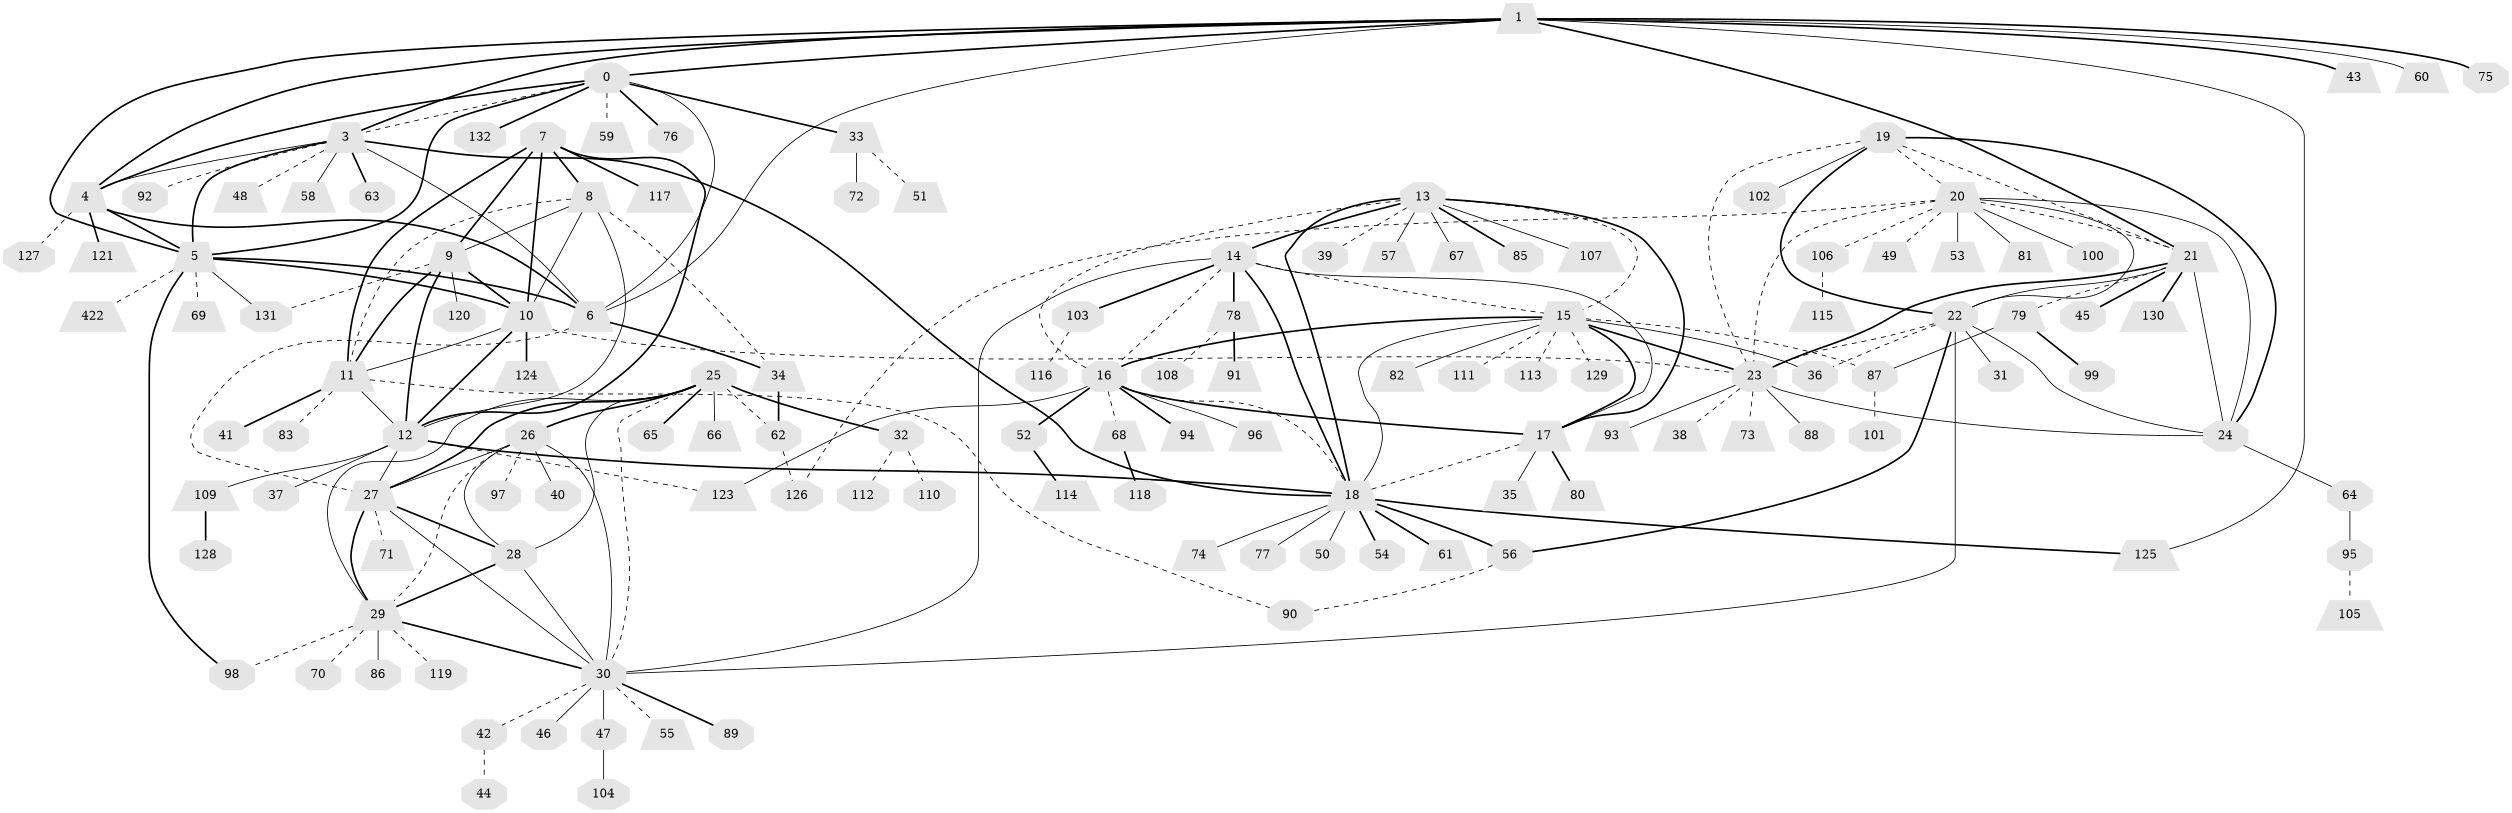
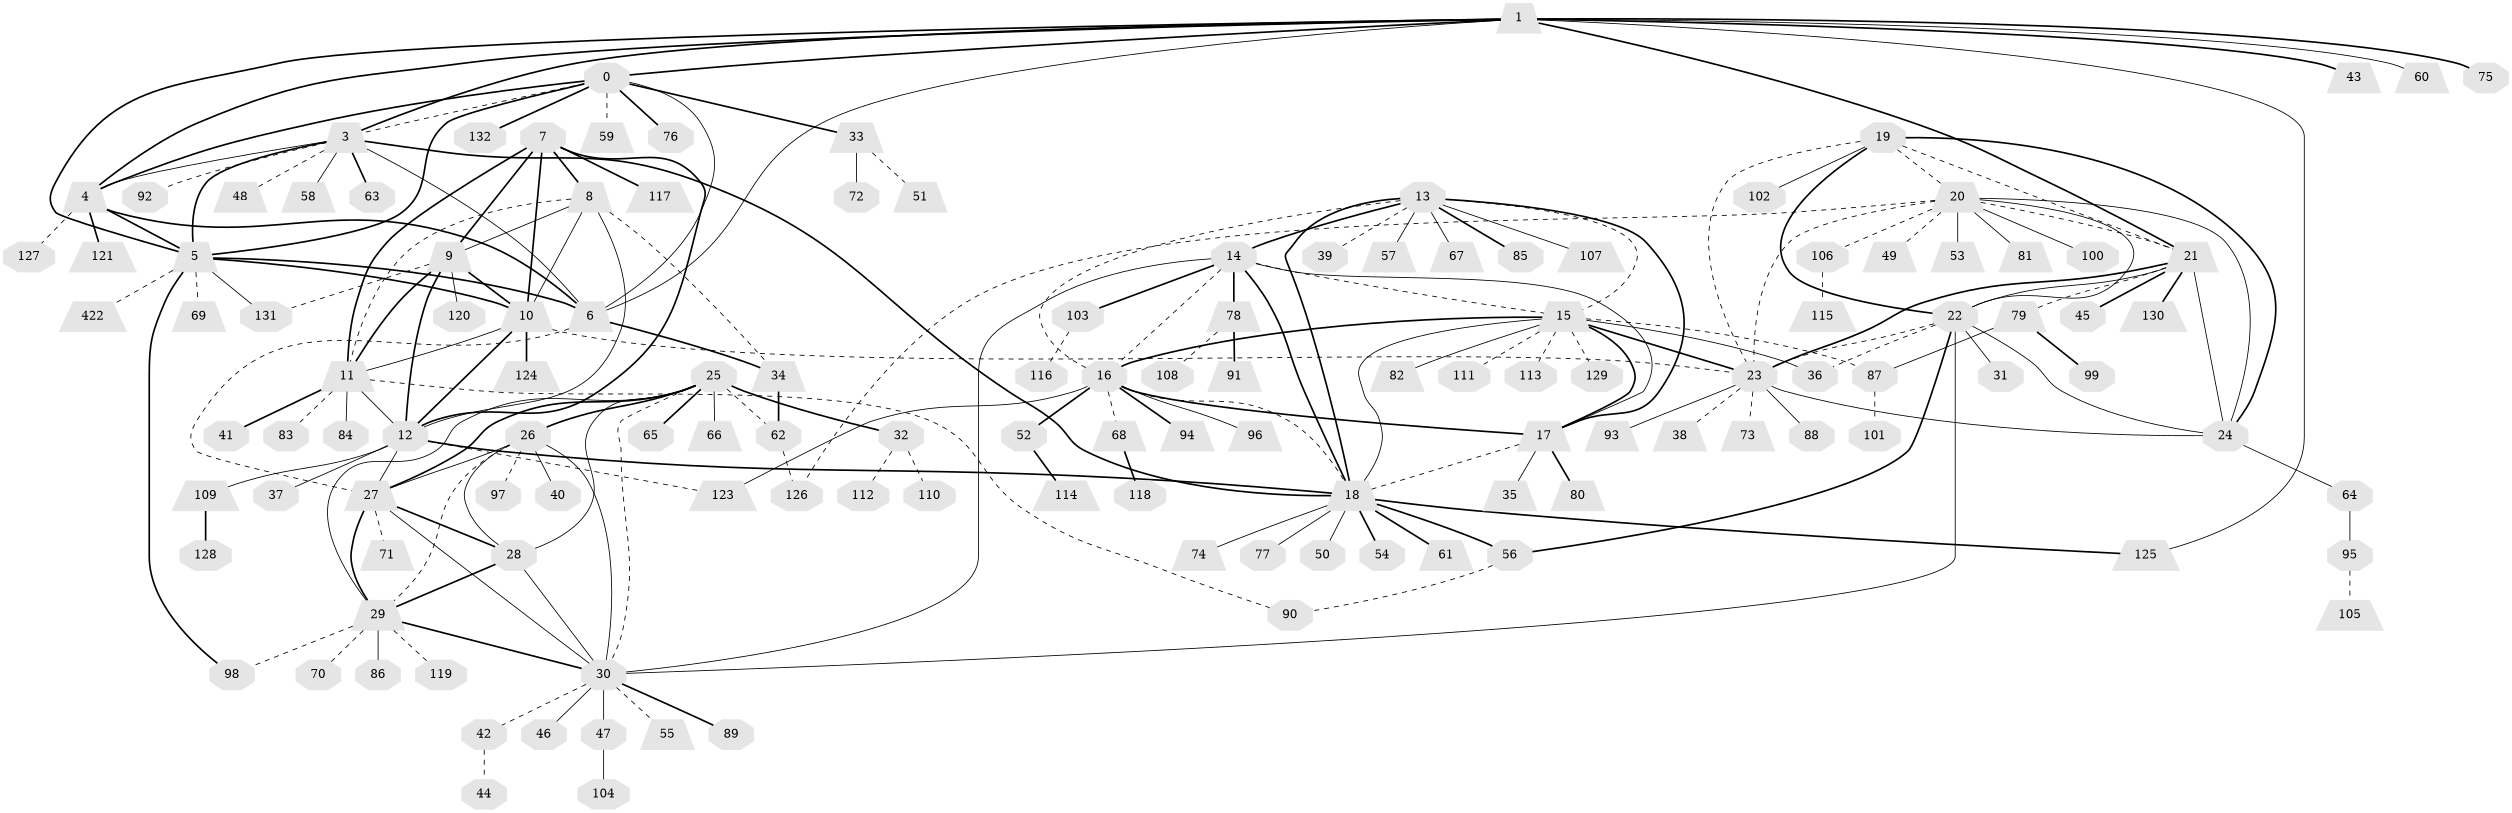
none -> (346, 436)
